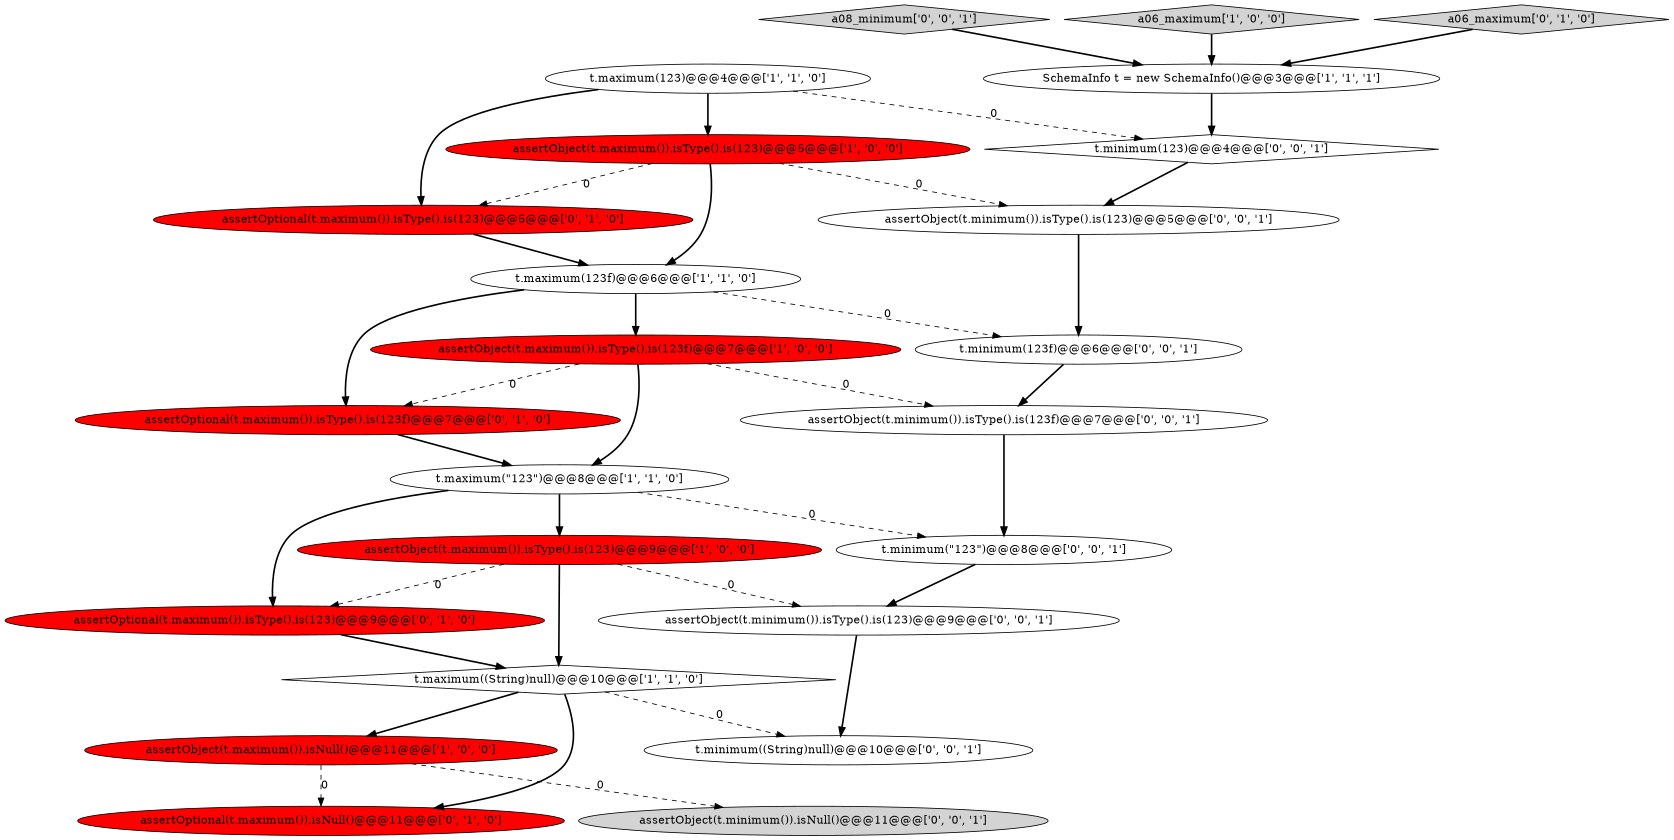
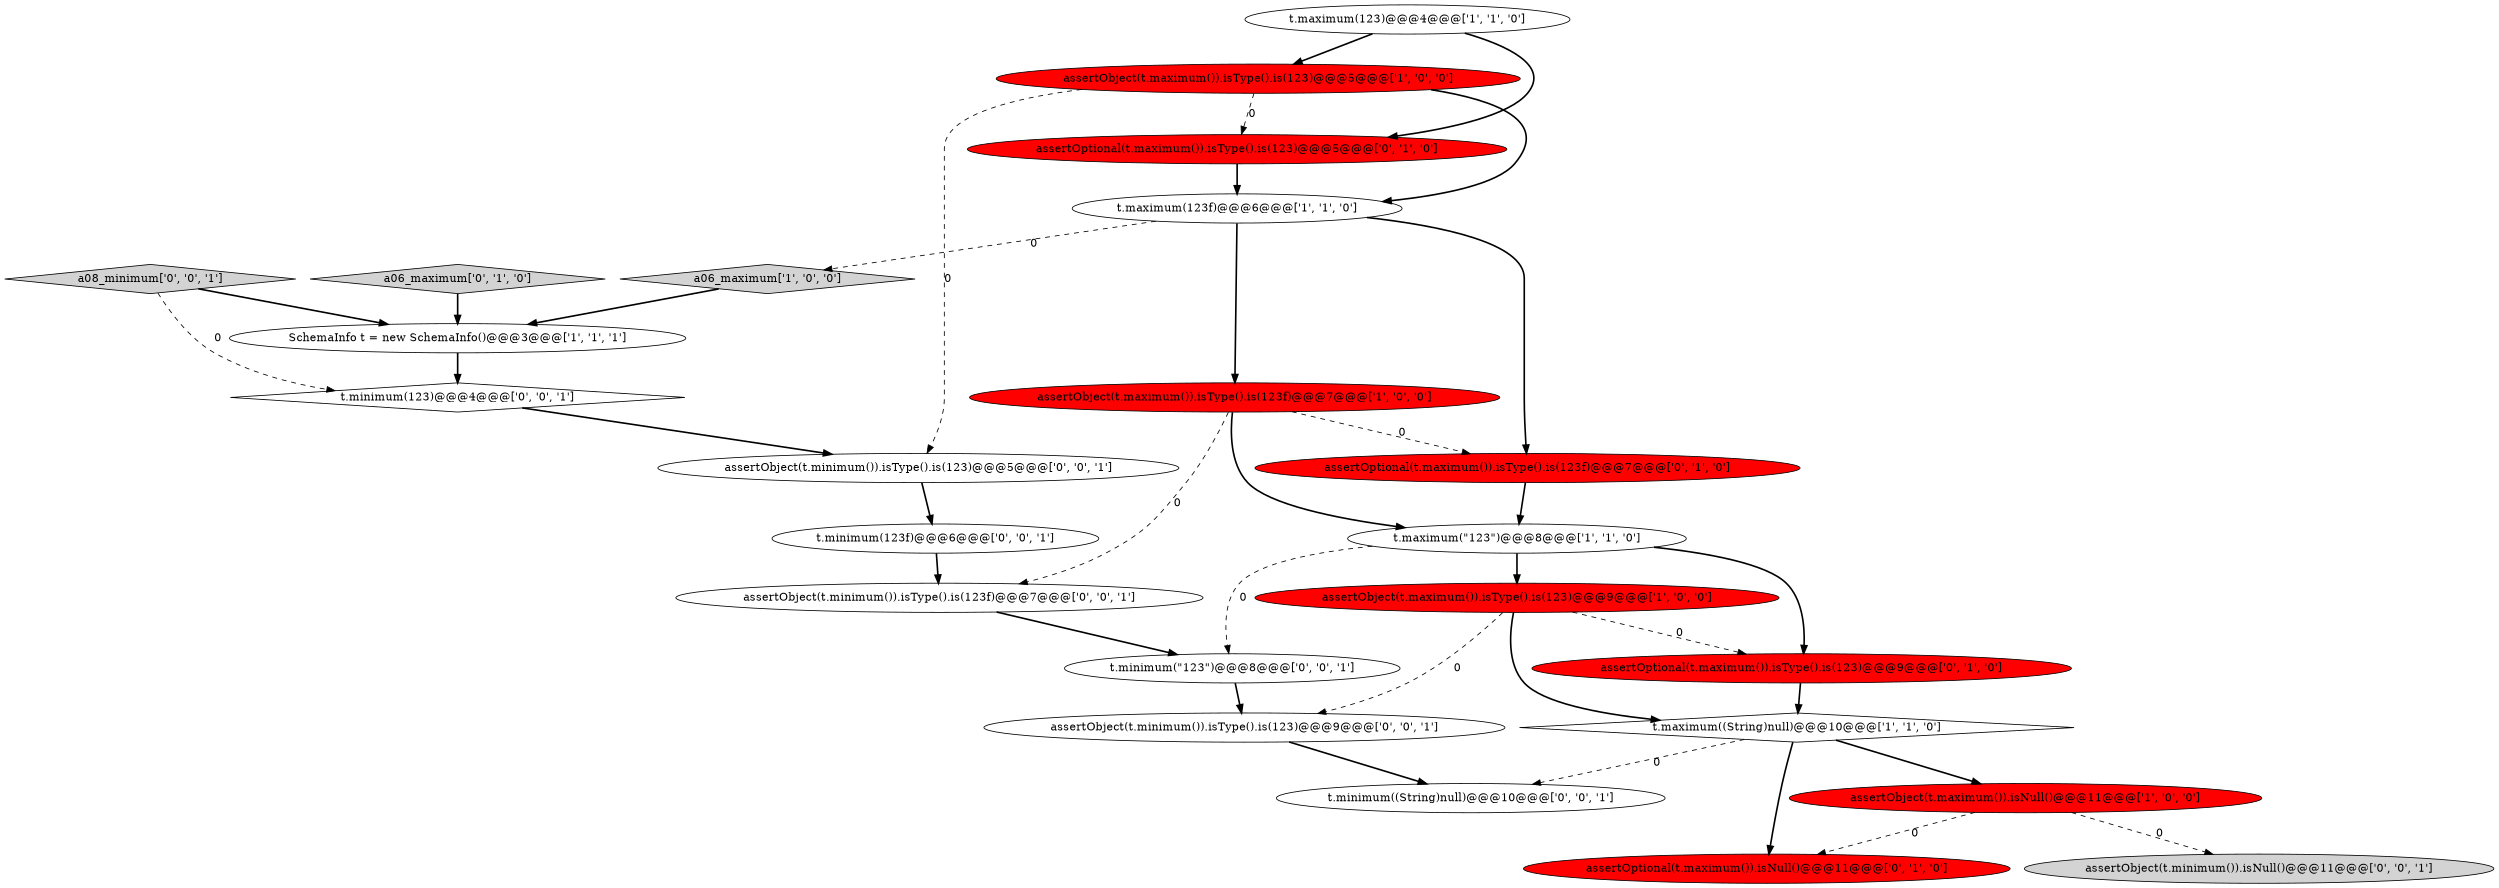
(964, 115) -> (230, 361)
(853, 314) -> (994, 245)
